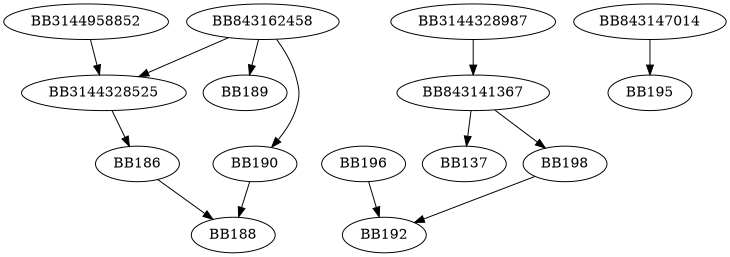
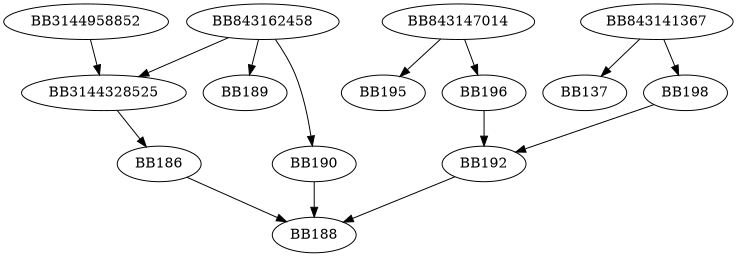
(473, 22) -> none
none -> (469, 52)
none -> (404, 198)
